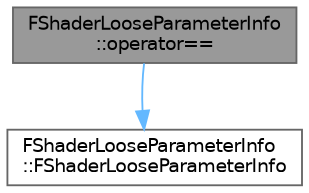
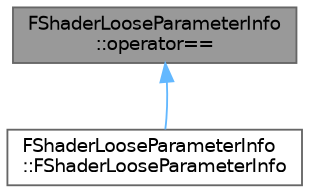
(142, 87) -> (167, 106)
